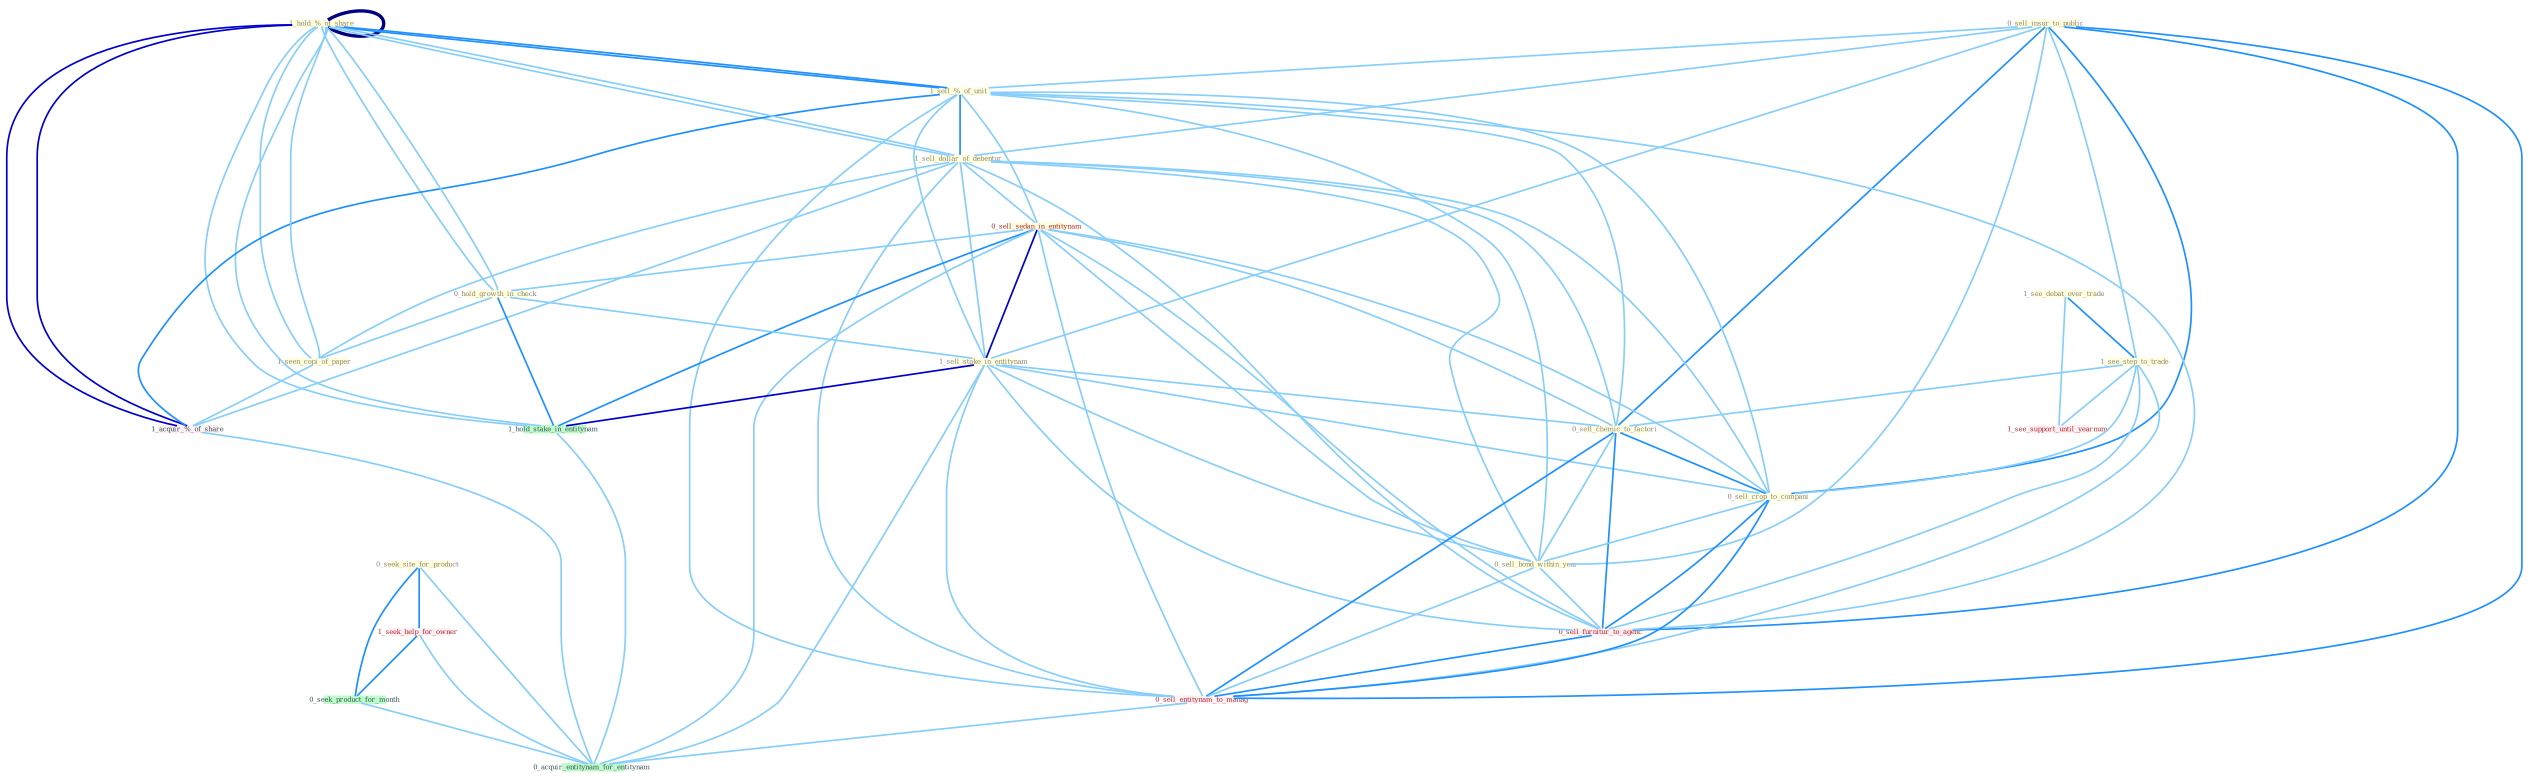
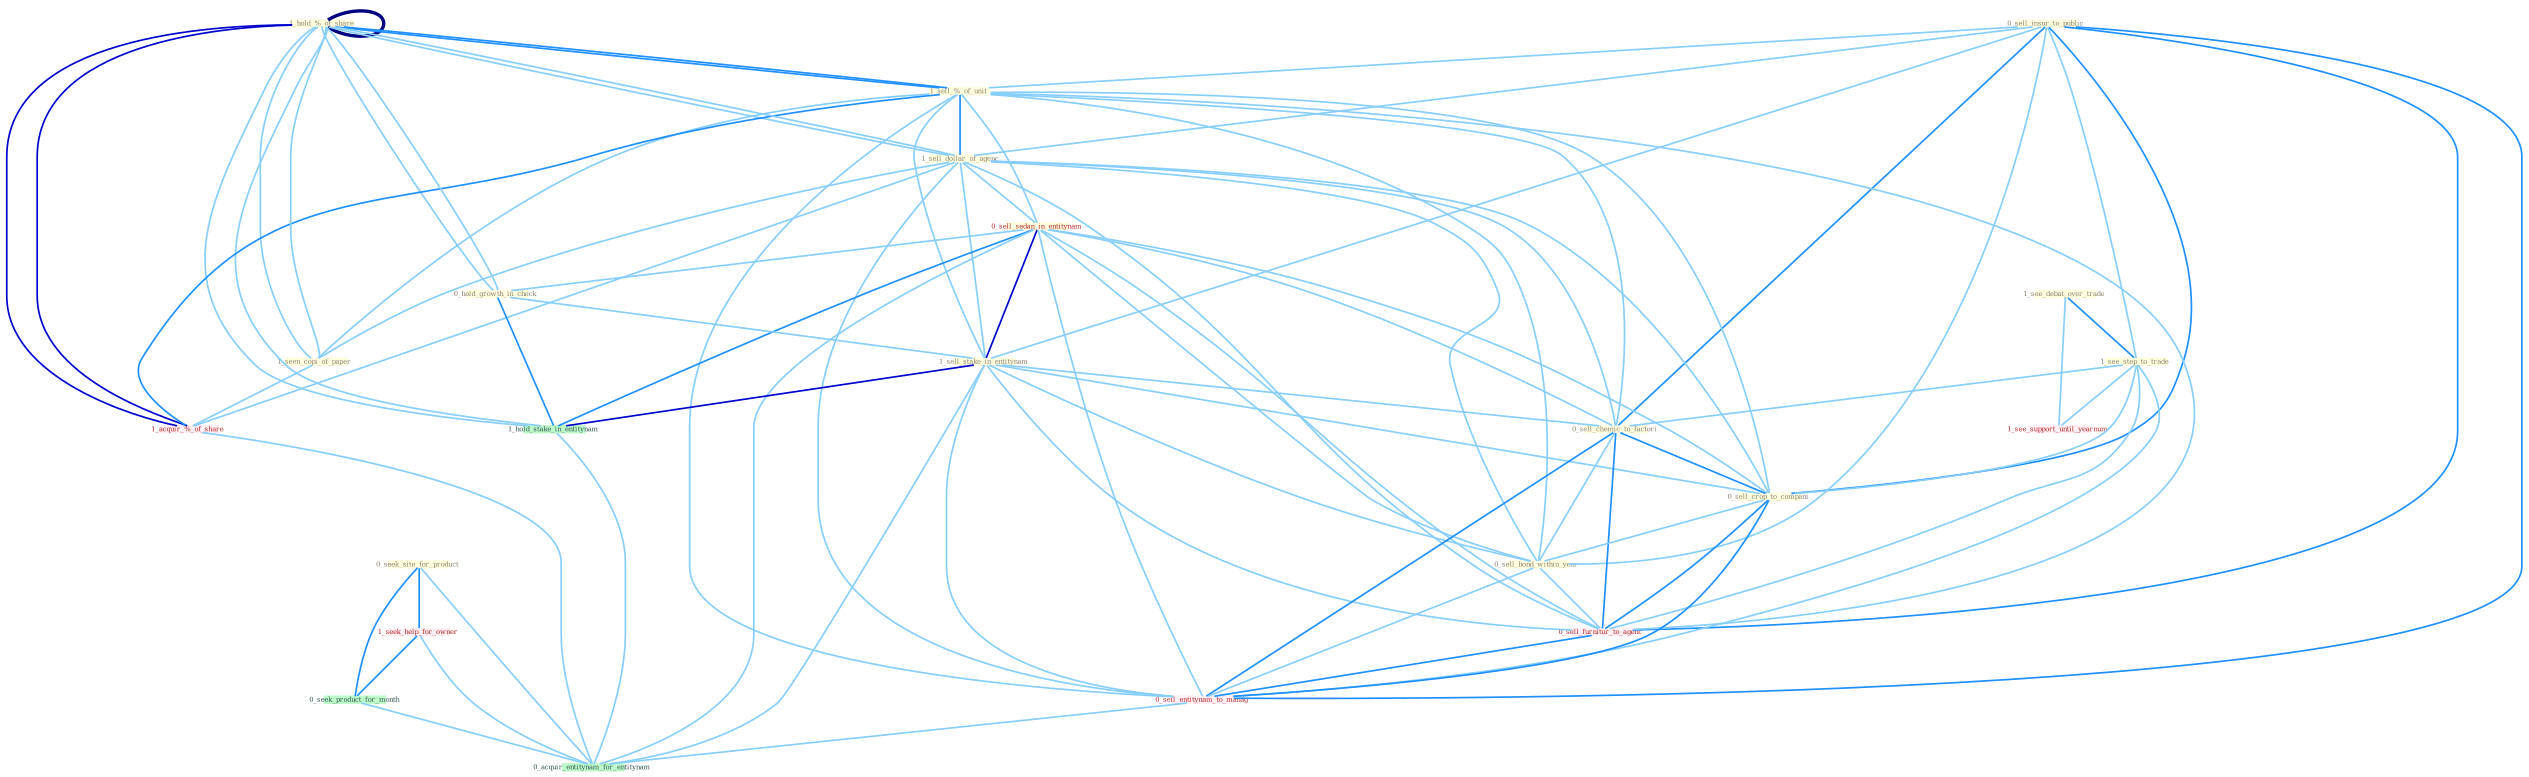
(960, 159) -> (960, 159)
(406, 328) -> (582, 171)
(189, 429) -> (189, 429)
